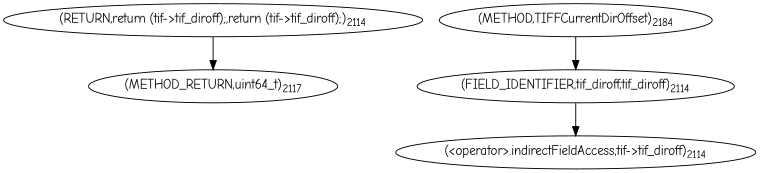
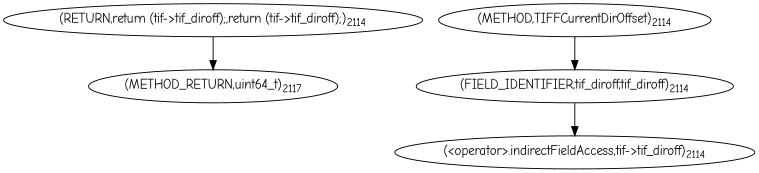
(663, 19) -> (662, 19)
